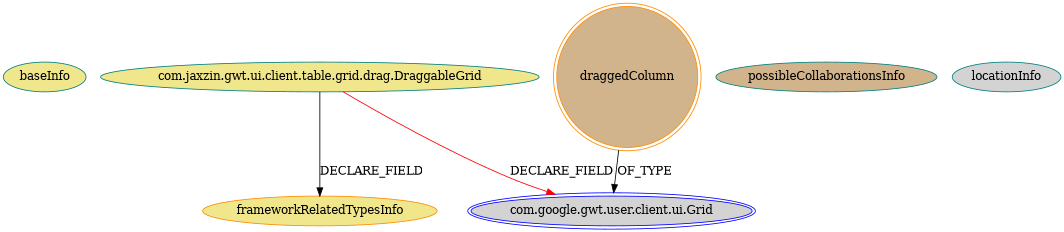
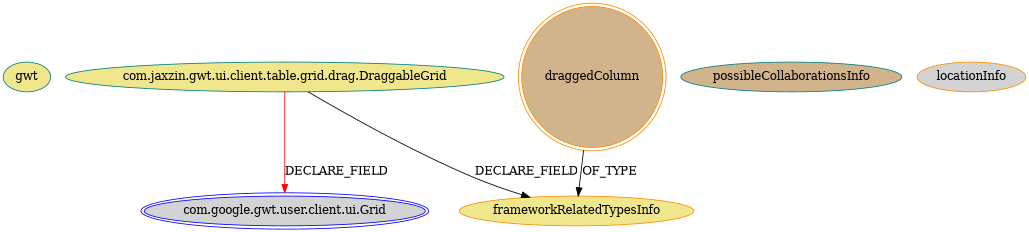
(45, 77) -> (27, 77)
(1007, 77) -> (972, 77)
(617, 167) -> (581, 169)
